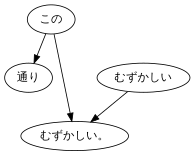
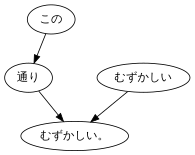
(62, 74) -> (49, 103)
